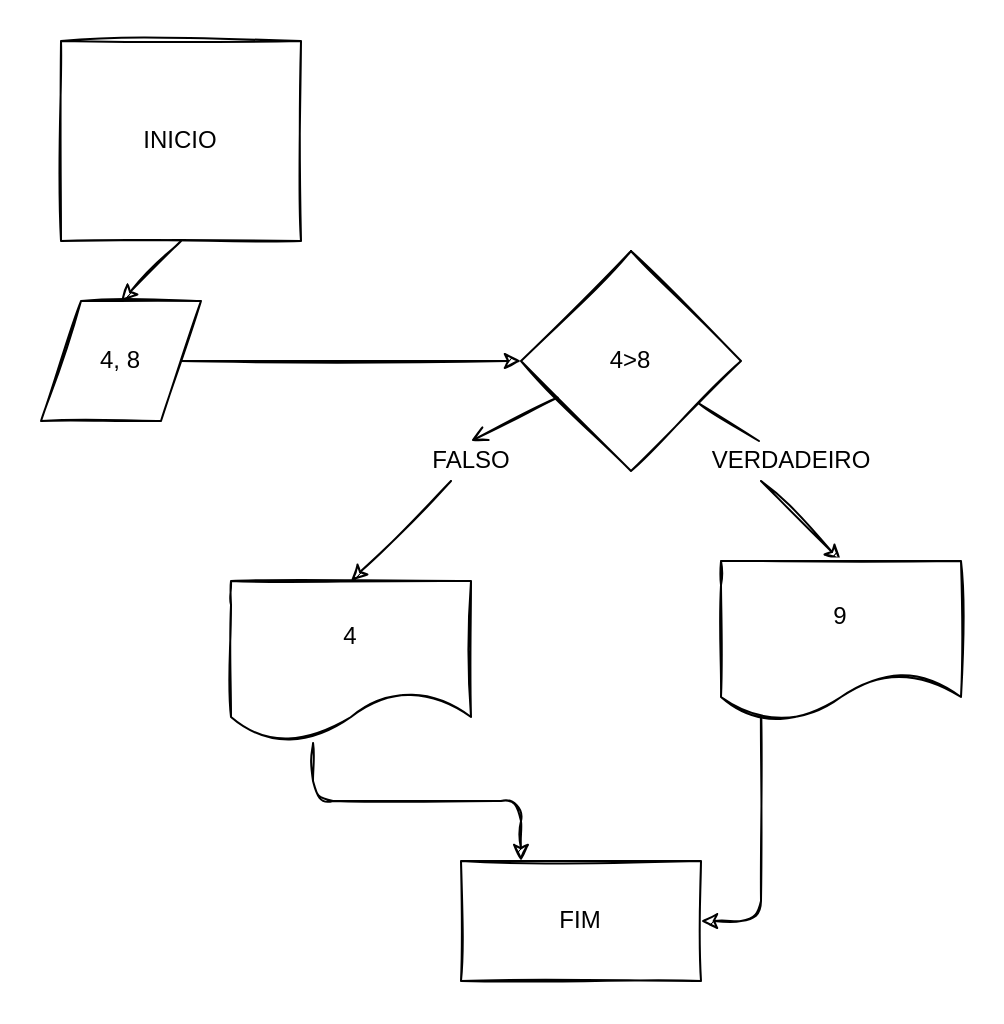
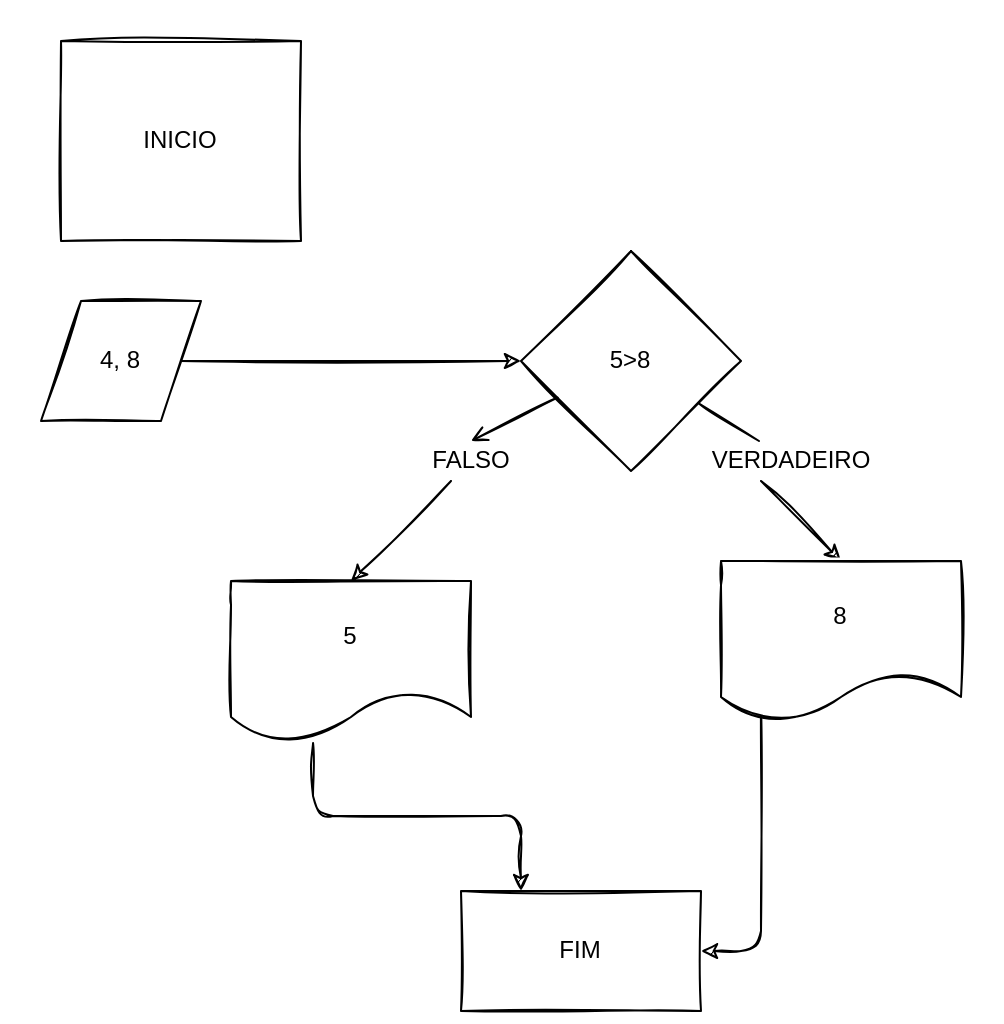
(154, 268) -> none
(631, 361) -> (631, 361)
(841, 617) -> (841, 617)
(351, 637) -> (351, 637)
(581, 921) -> (581, 951)
